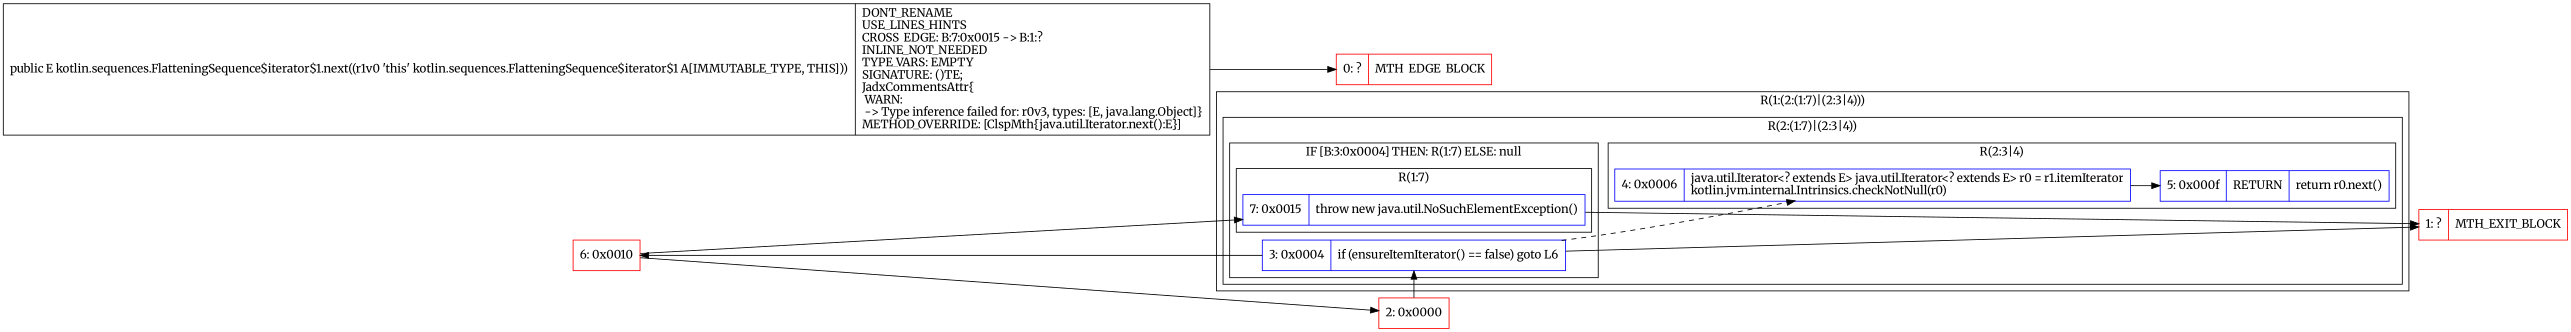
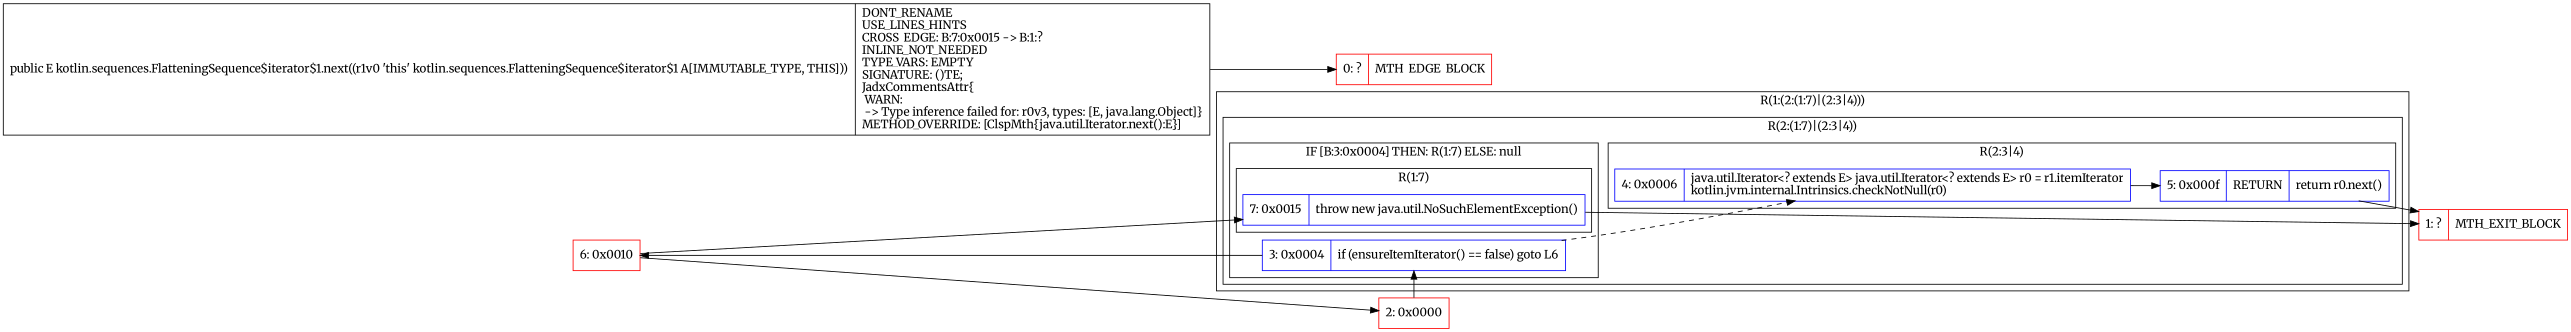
(1988, 239) -> (2372, 203)
